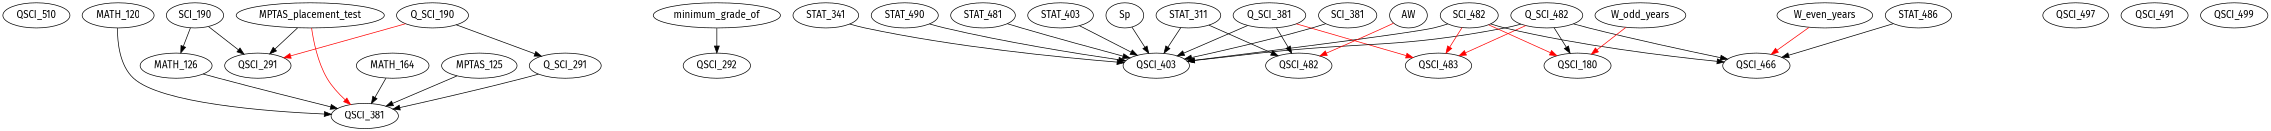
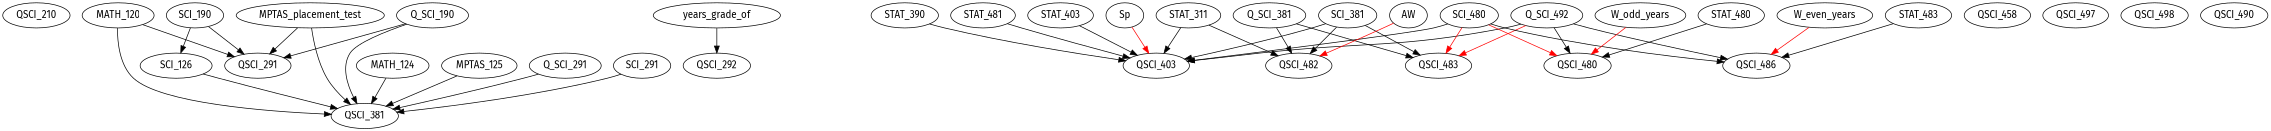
(36, 15) -> (36, 15)
(717, 15) -> (717, 15)
(826, 15) -> none
(905, 15) -> (905, 15)
(1469, 15) -> (1469, 15)
(1547, 15) -> (1547, 15)
none -> (1731, 15)
(1918, 15) -> (1918, 15)
none -> (1997, 15)
(2155, 15) -> (2155, 15)
(2234, 15) -> (2234, 15)
(1138, 37) -> (1138, 37)
(1340, 37) -> (1340, 37)
none -> (181, 38)
none -> (1326, 38)
(495, 39) -> (357, 47)
(1216, 39) -> none
none -> (1390, 39)
(348, 40) -> (348, 40)
(176, 66) -> (176, 66)
(393, 66) -> (393, 66)
none -> (642, 66)
(1578, 66) -> (1578, 66)
(1756, 66) -> (1756, 66)
(322, 67) -> (322, 67)
